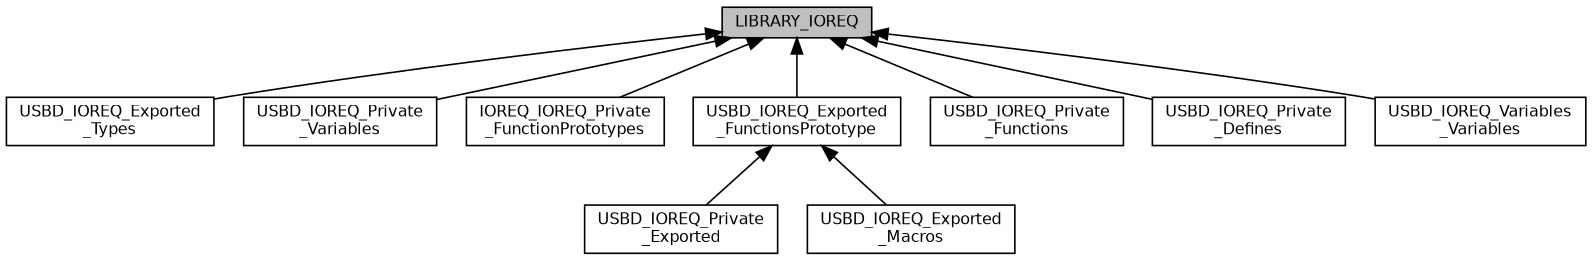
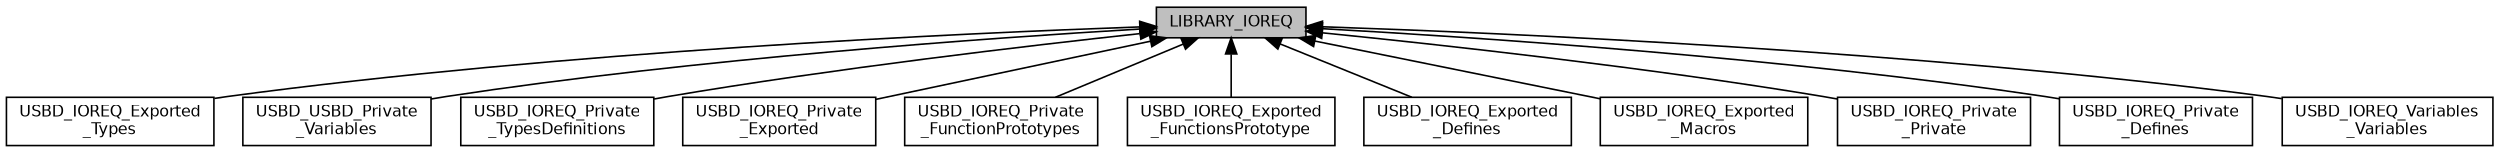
(340, 121) -> (337, 121)
none -> (557, 121)
(565, 121) -> (1001, 121)
(1027, 121) -> (1934, 121)
none -> (1468, 121)
(733, 181) -> (1013, 70)
(860, 181) -> (1458, 70)
